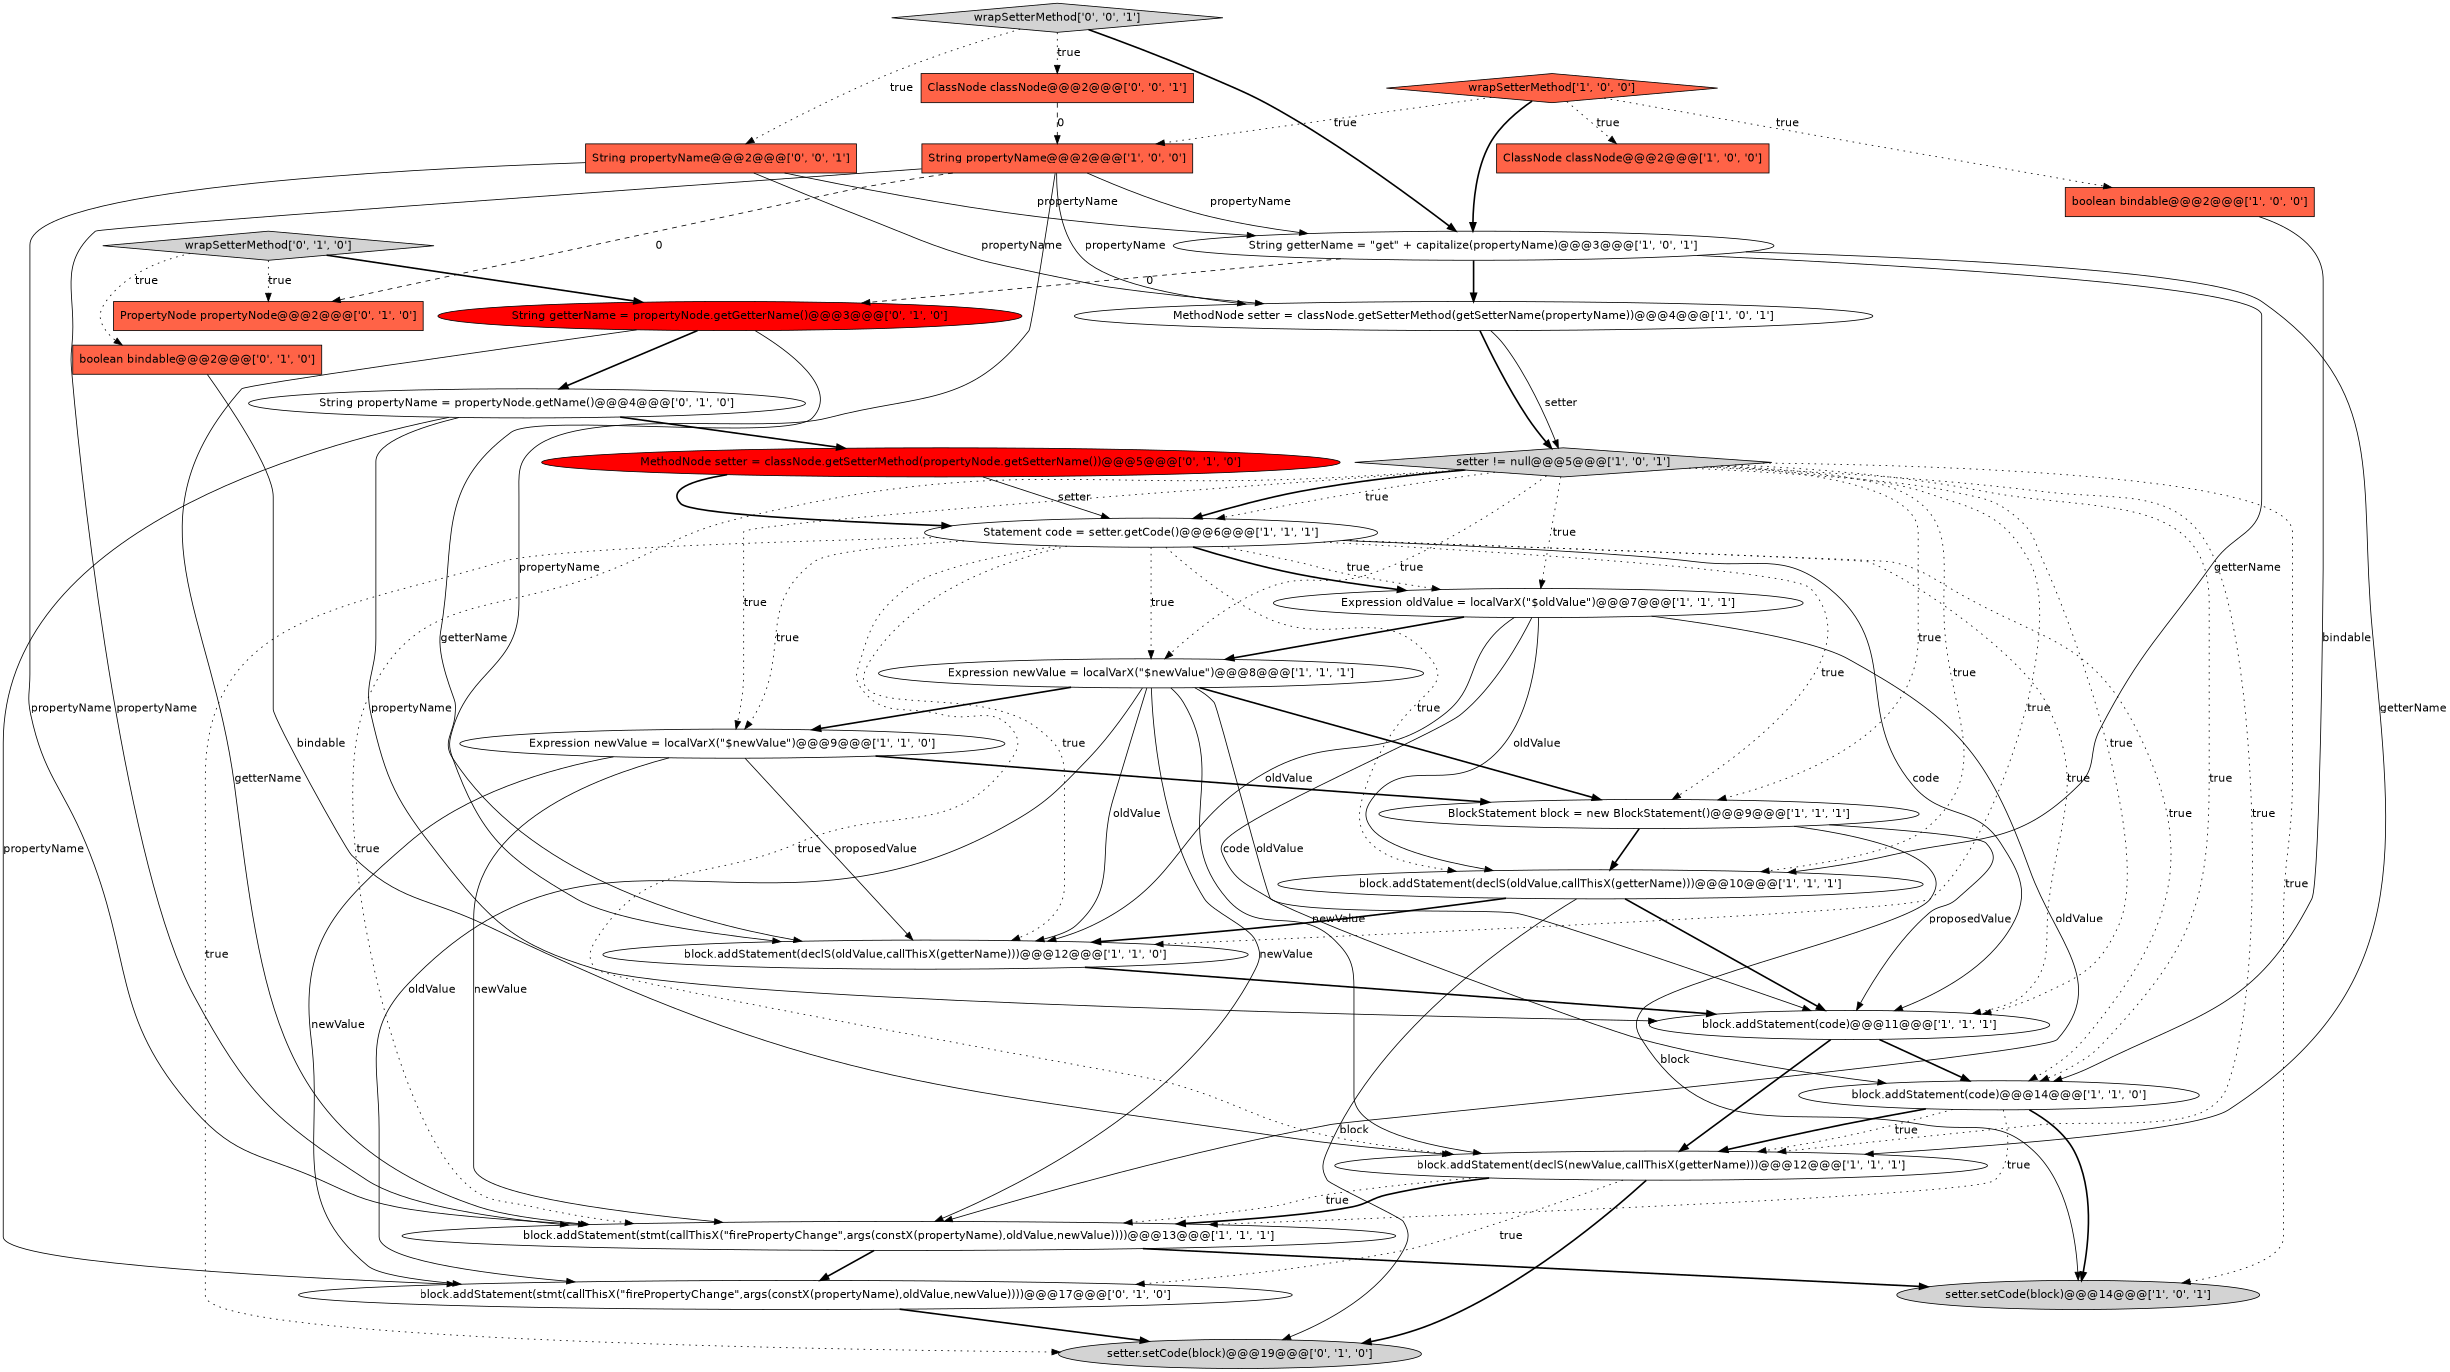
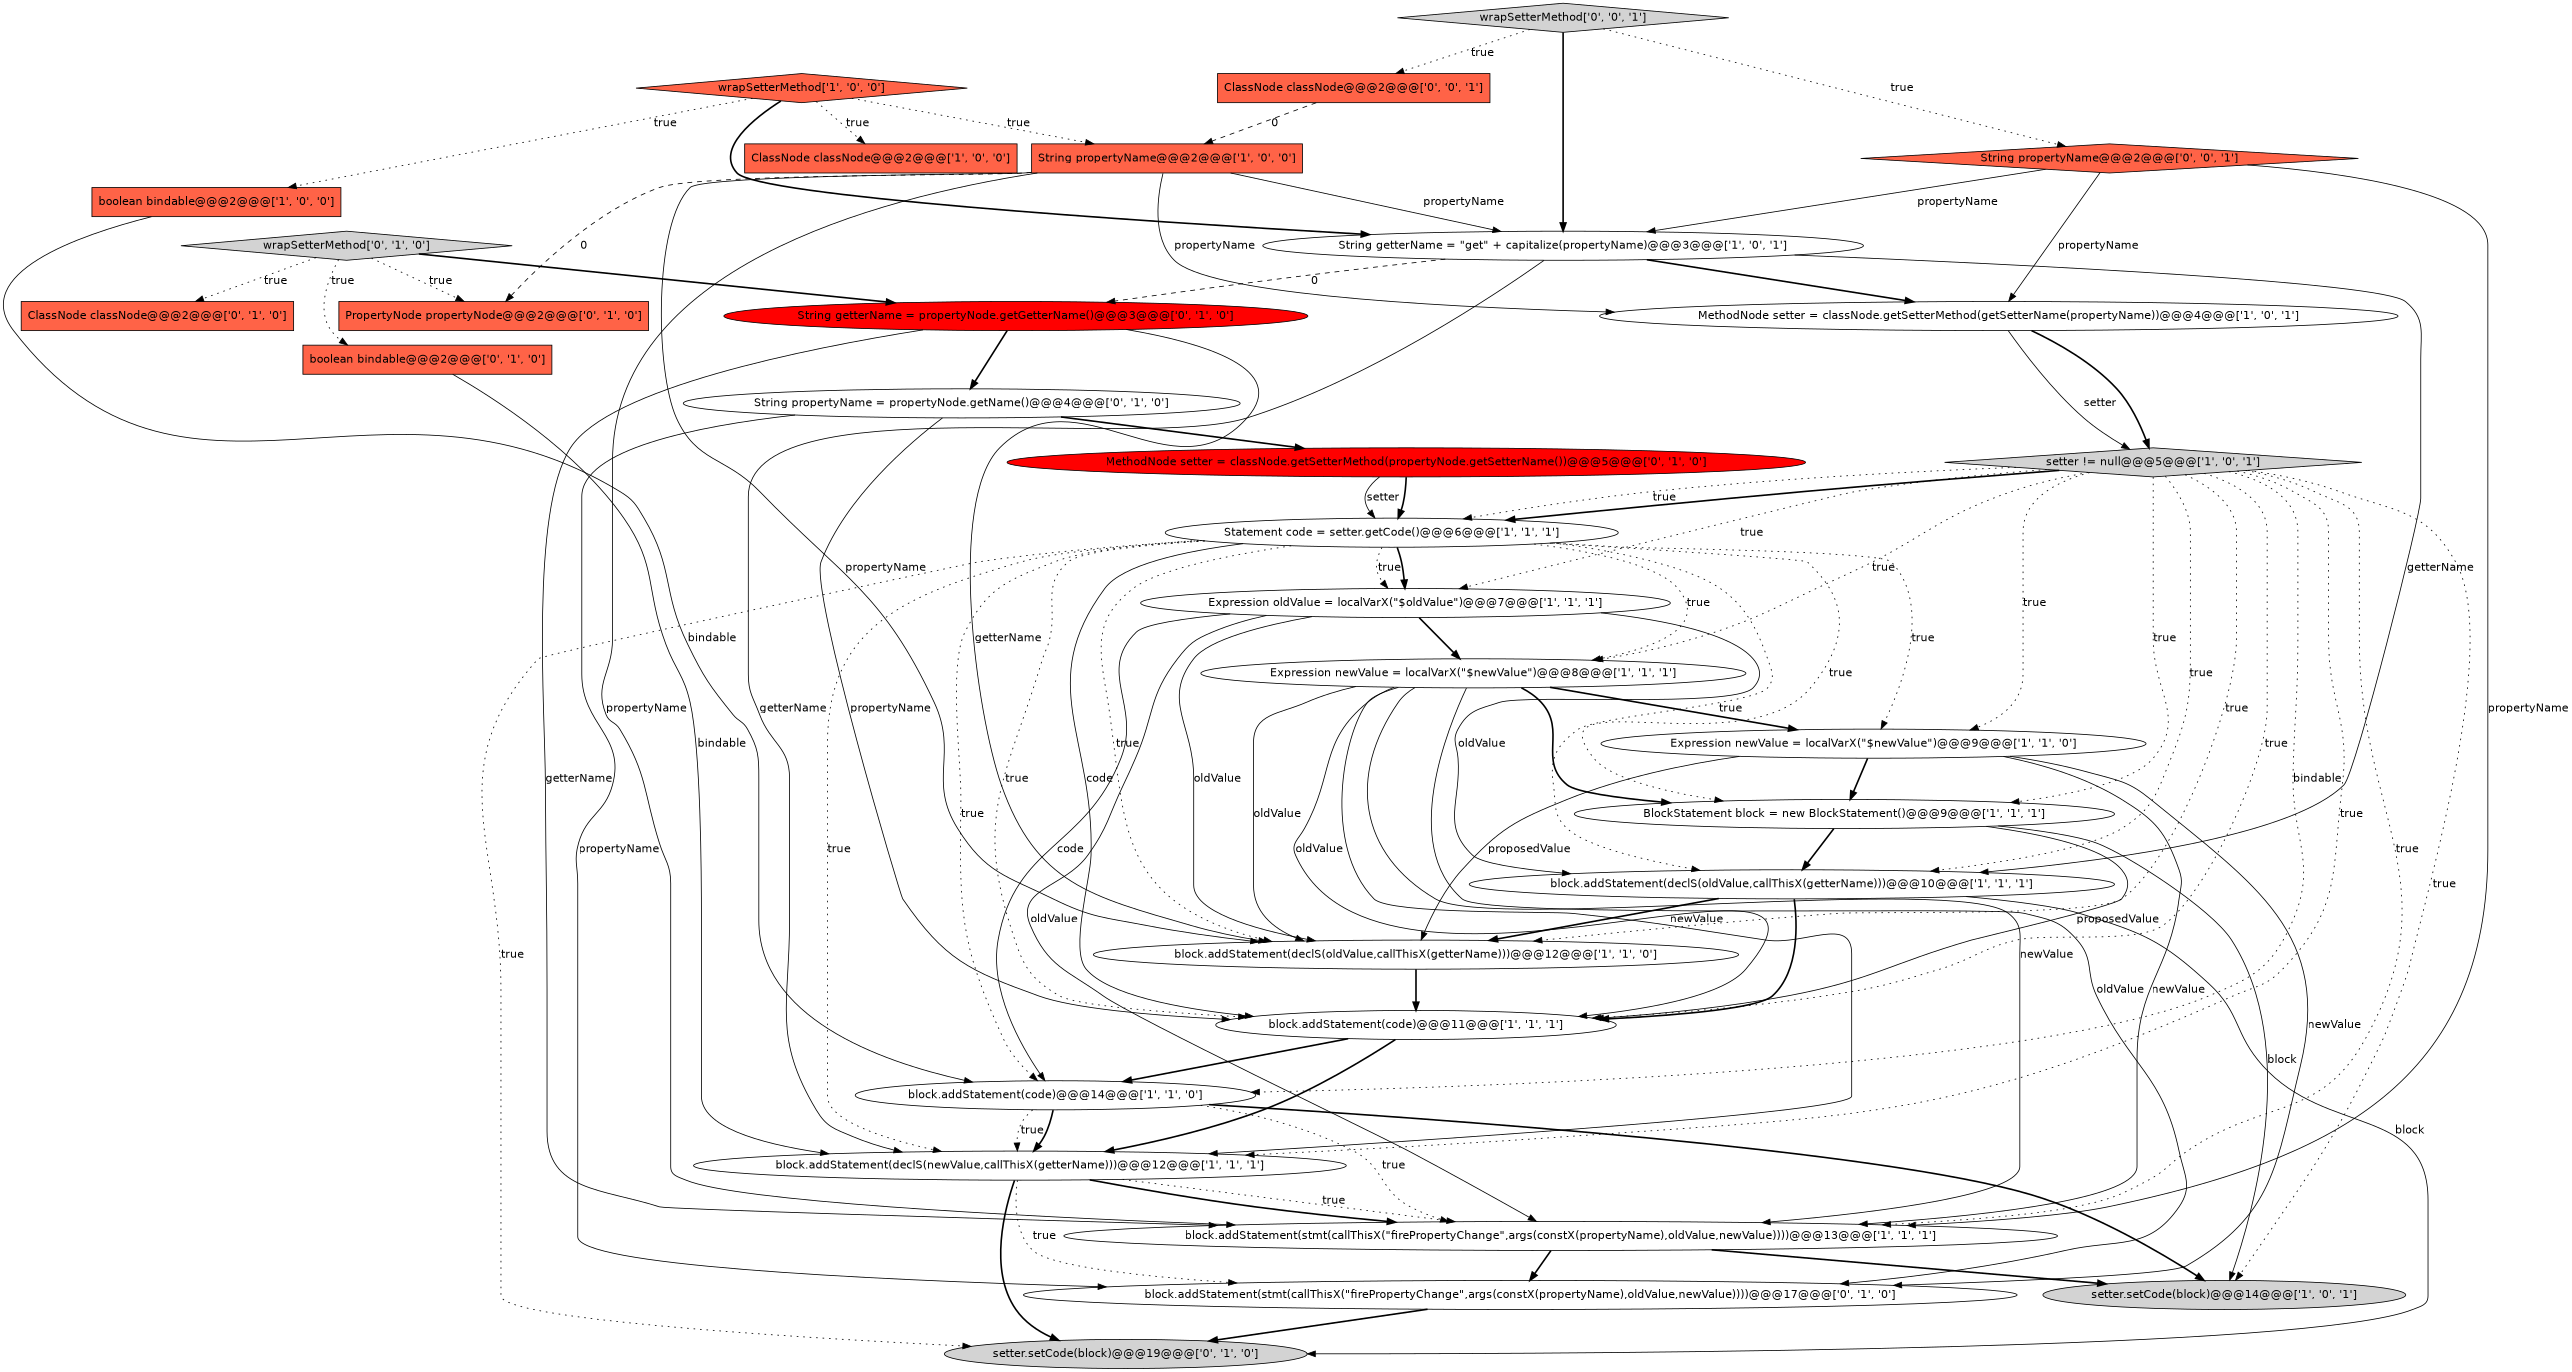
(721, 158) -> (2110, 158)
none -> (157, 316)
(2221, 779) -> (2318, 779)
